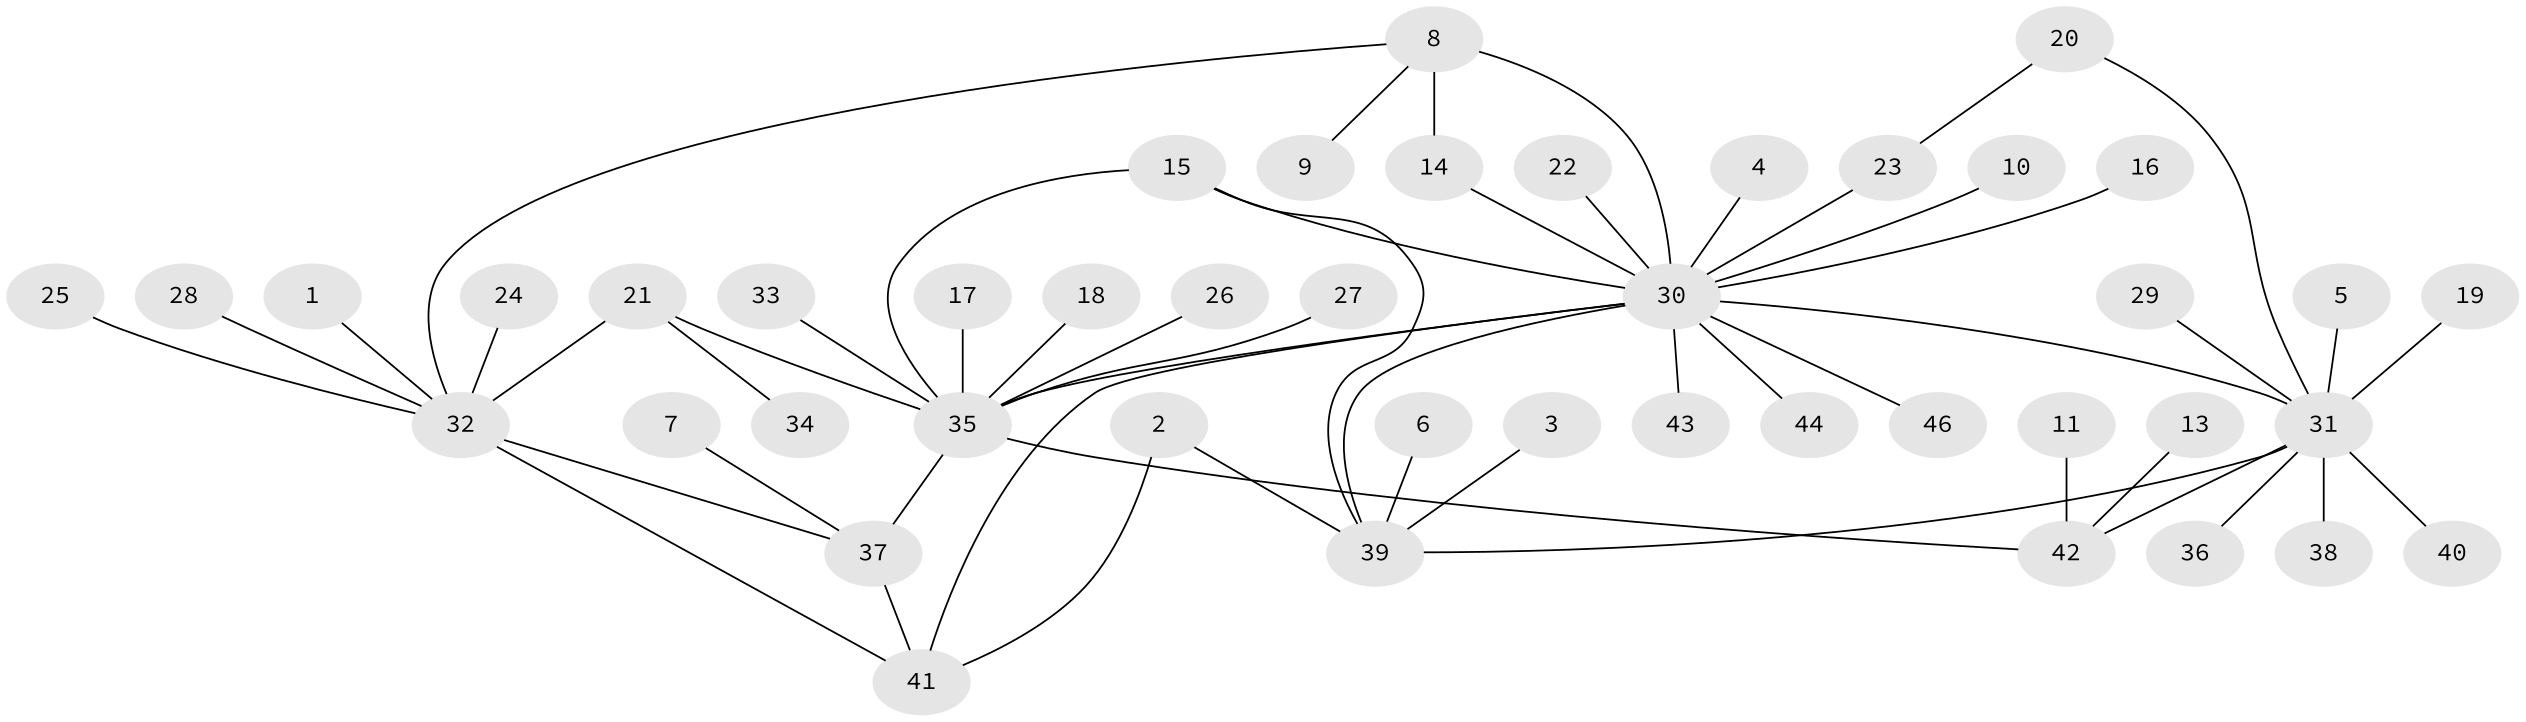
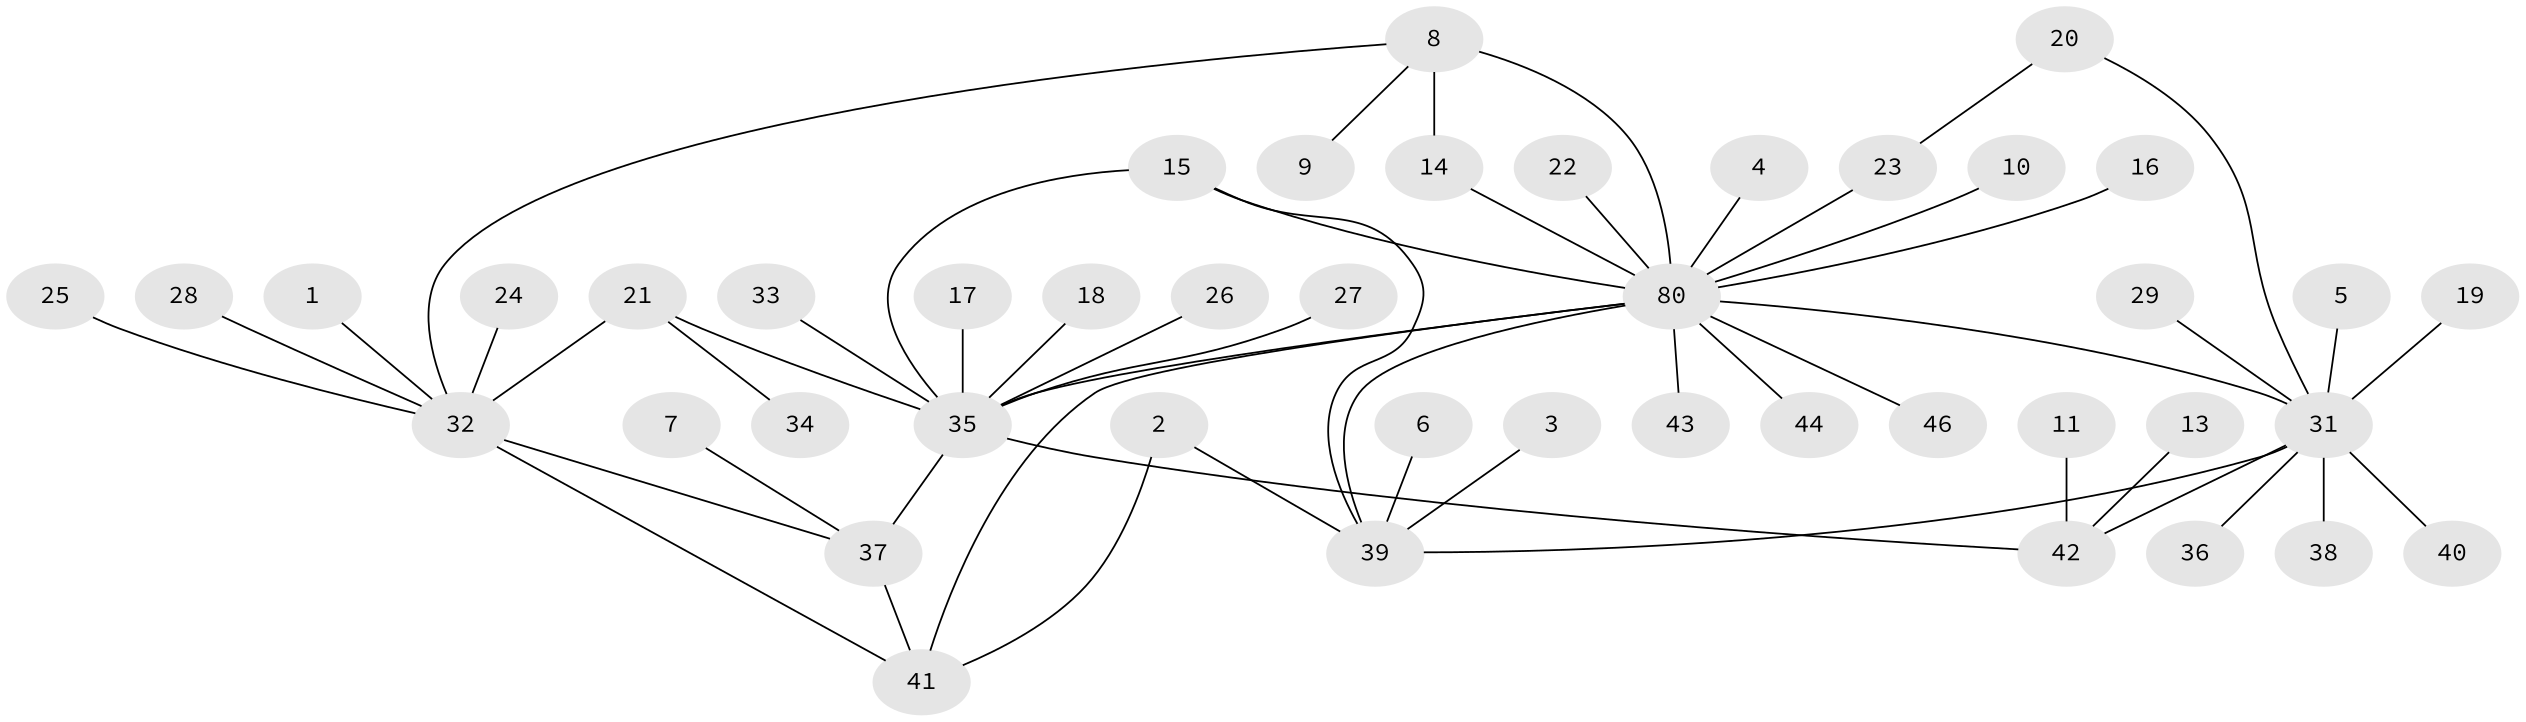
(1672, 296) -> (1672, 296)
